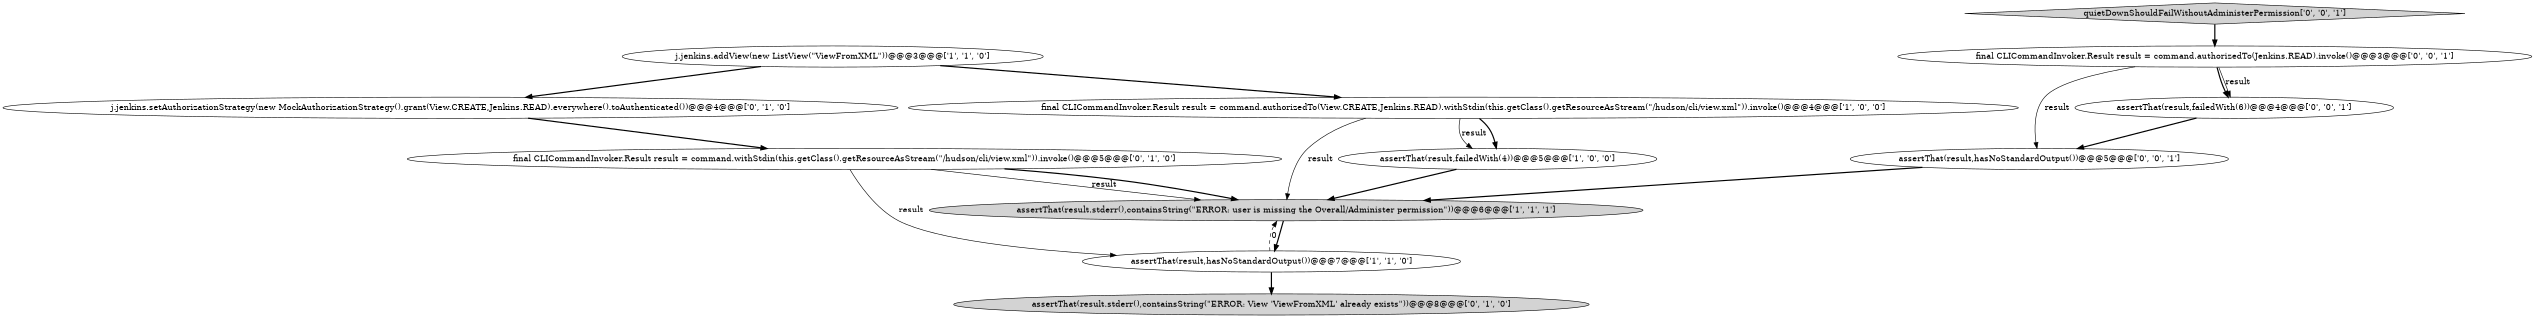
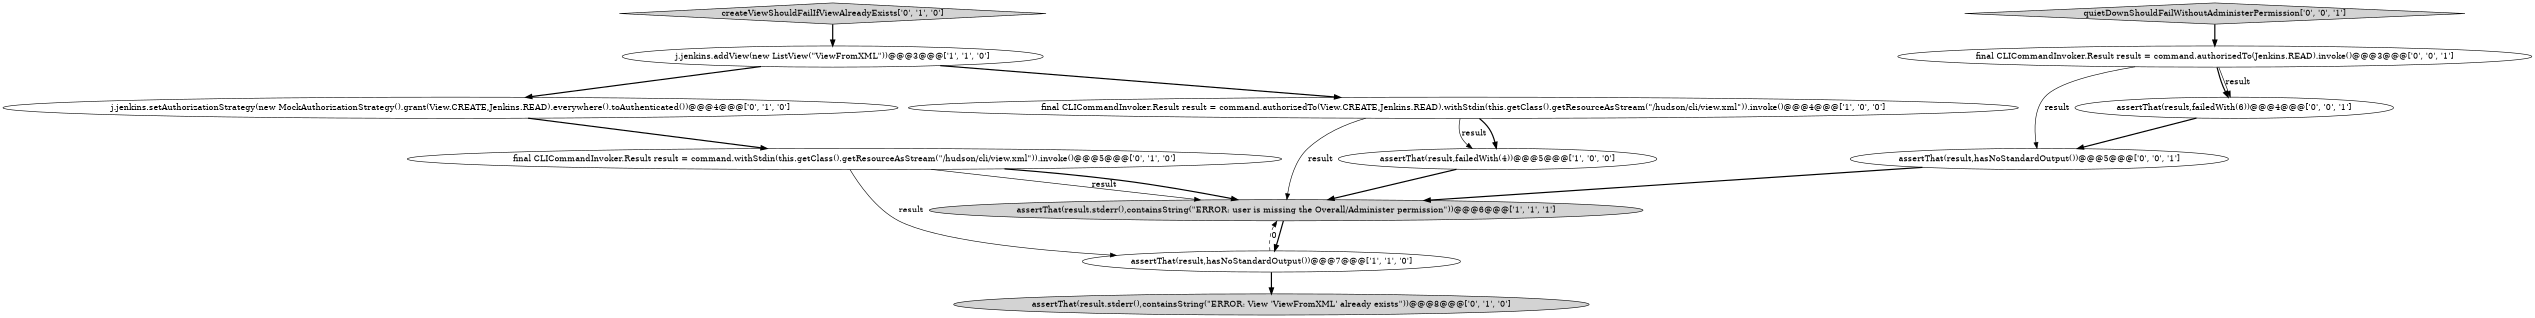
none -> (833, 14)
